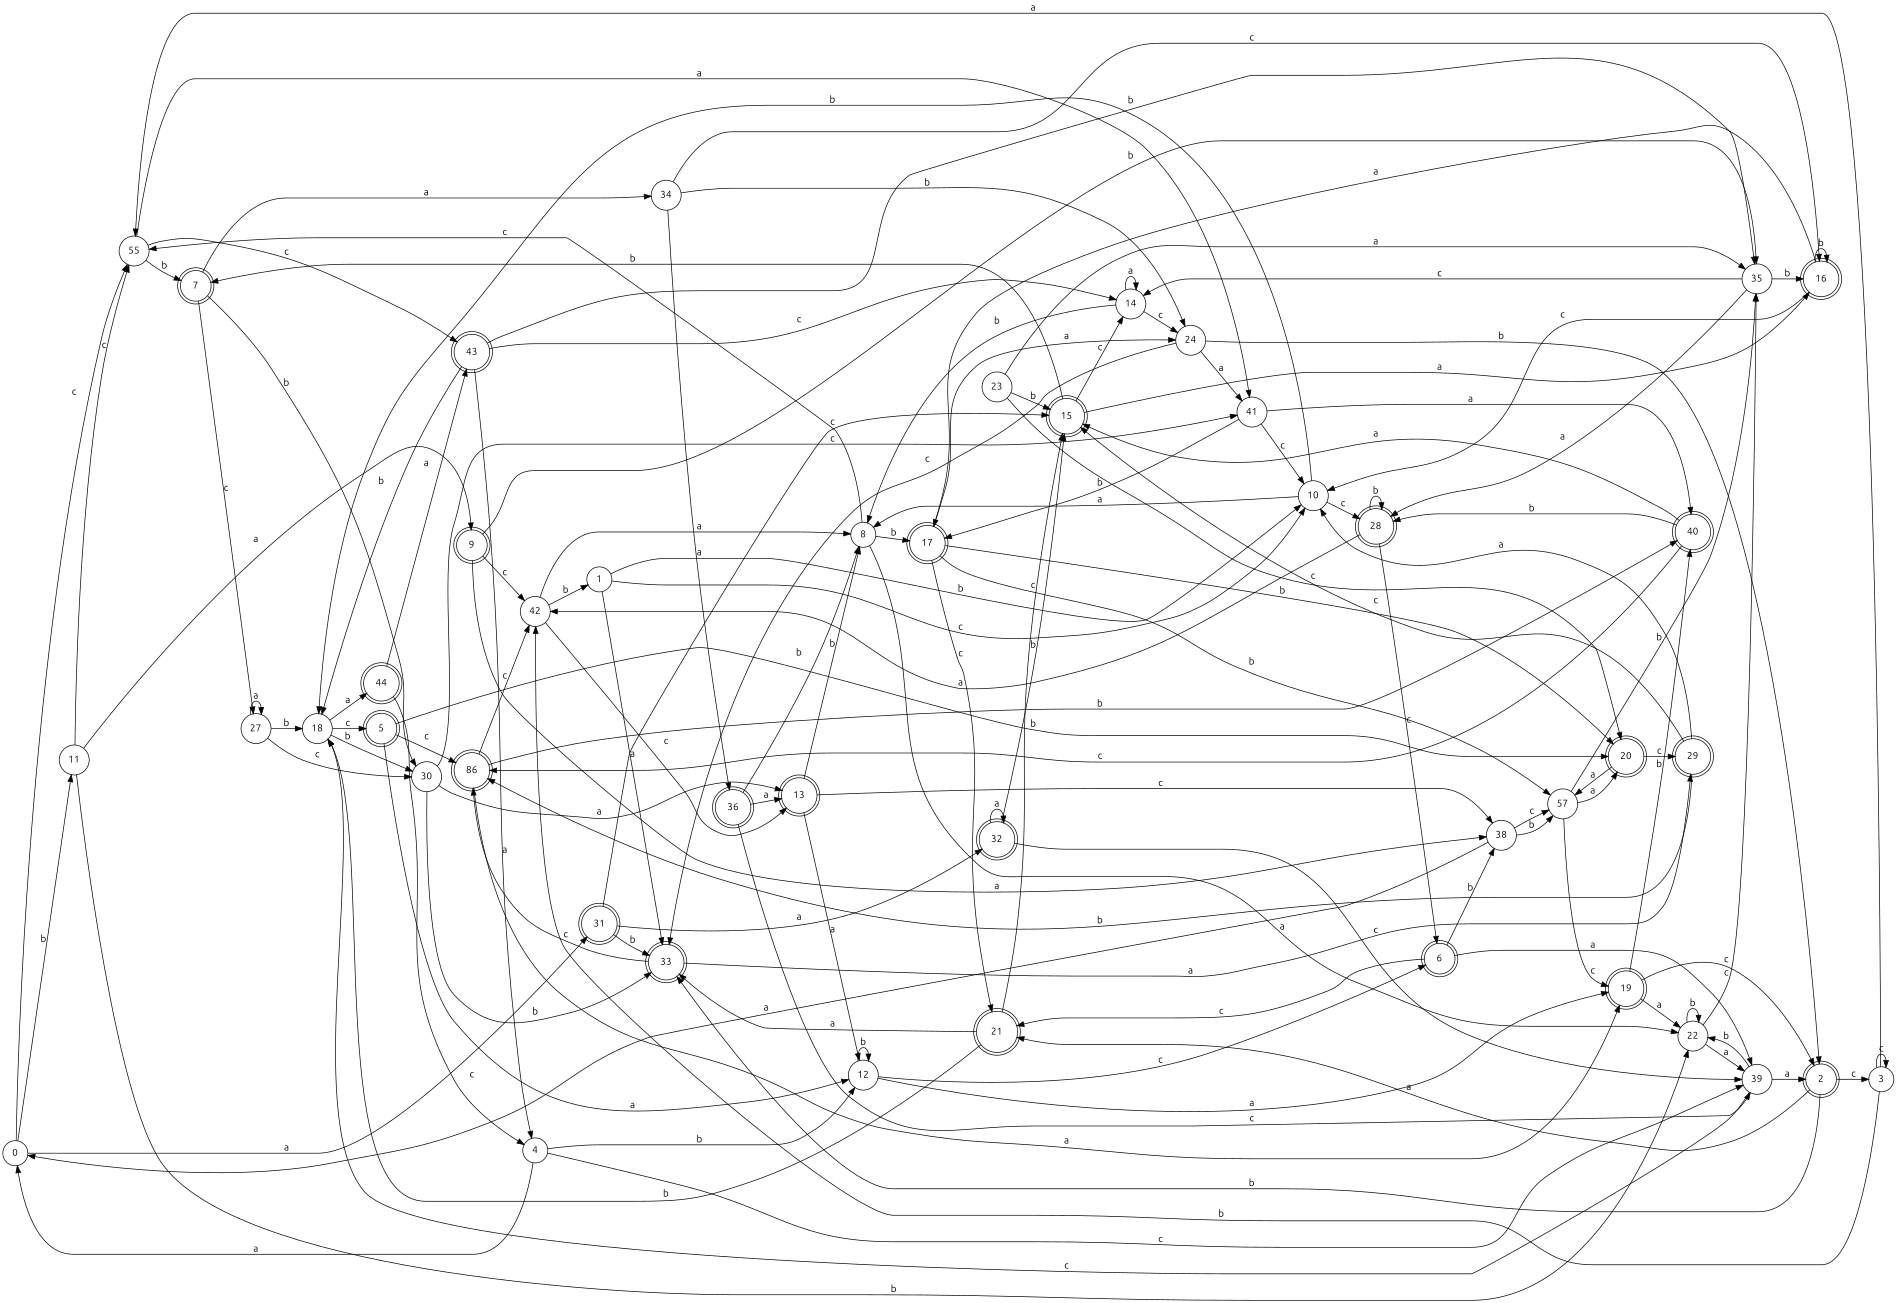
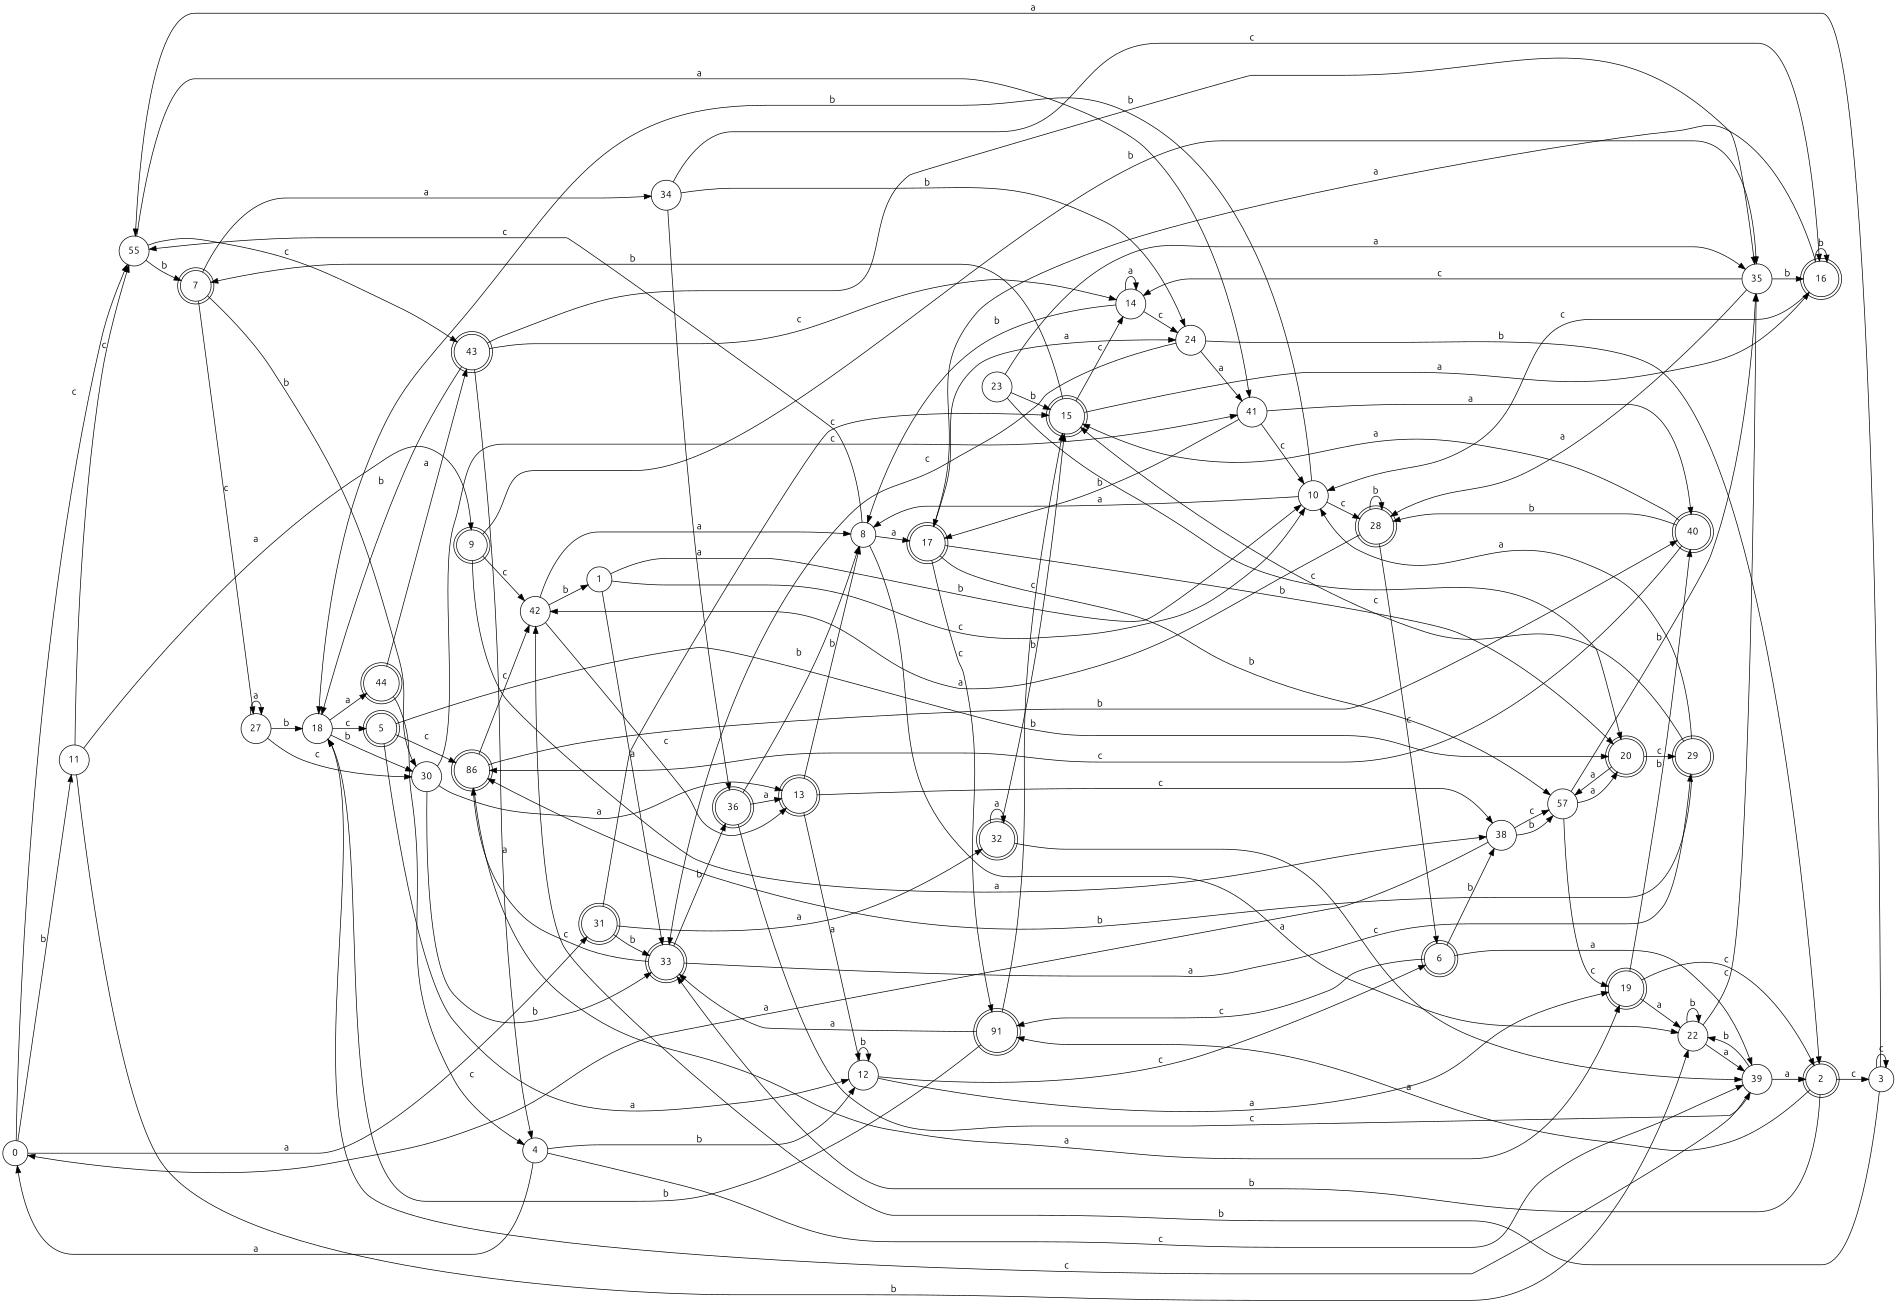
(894, 533) -> (894, 533)
none -> (698, 888)
(997, 1032) -> (997, 1032)
